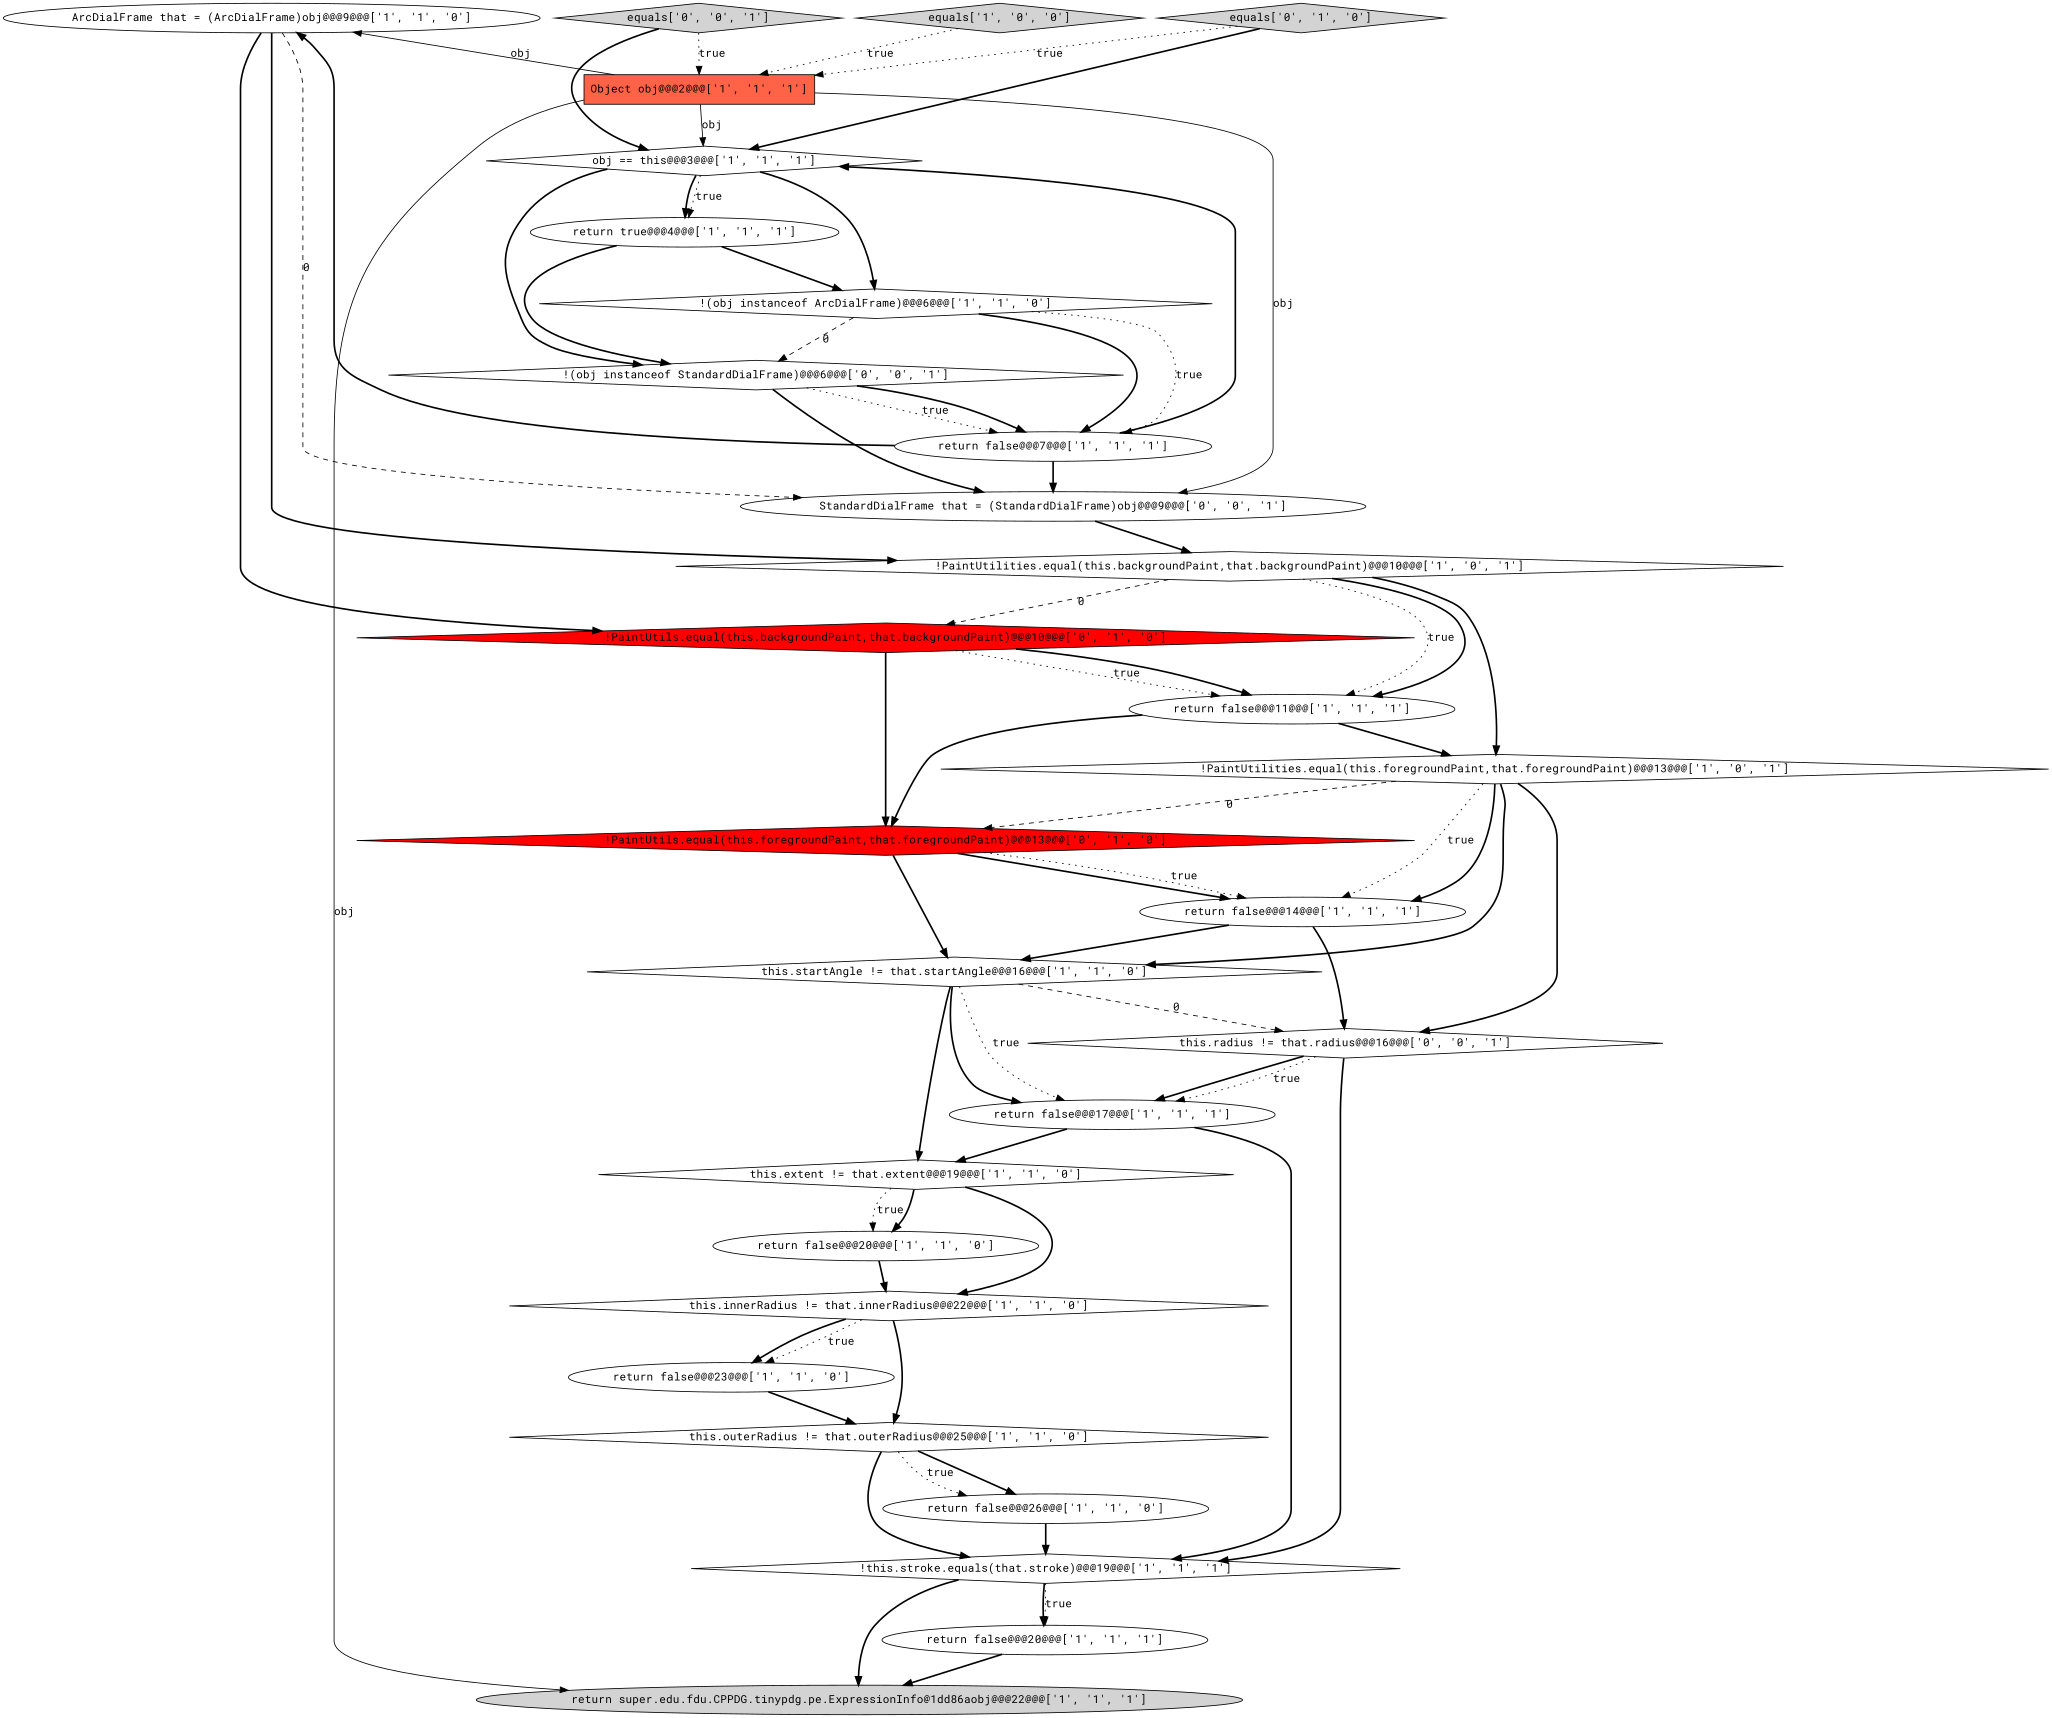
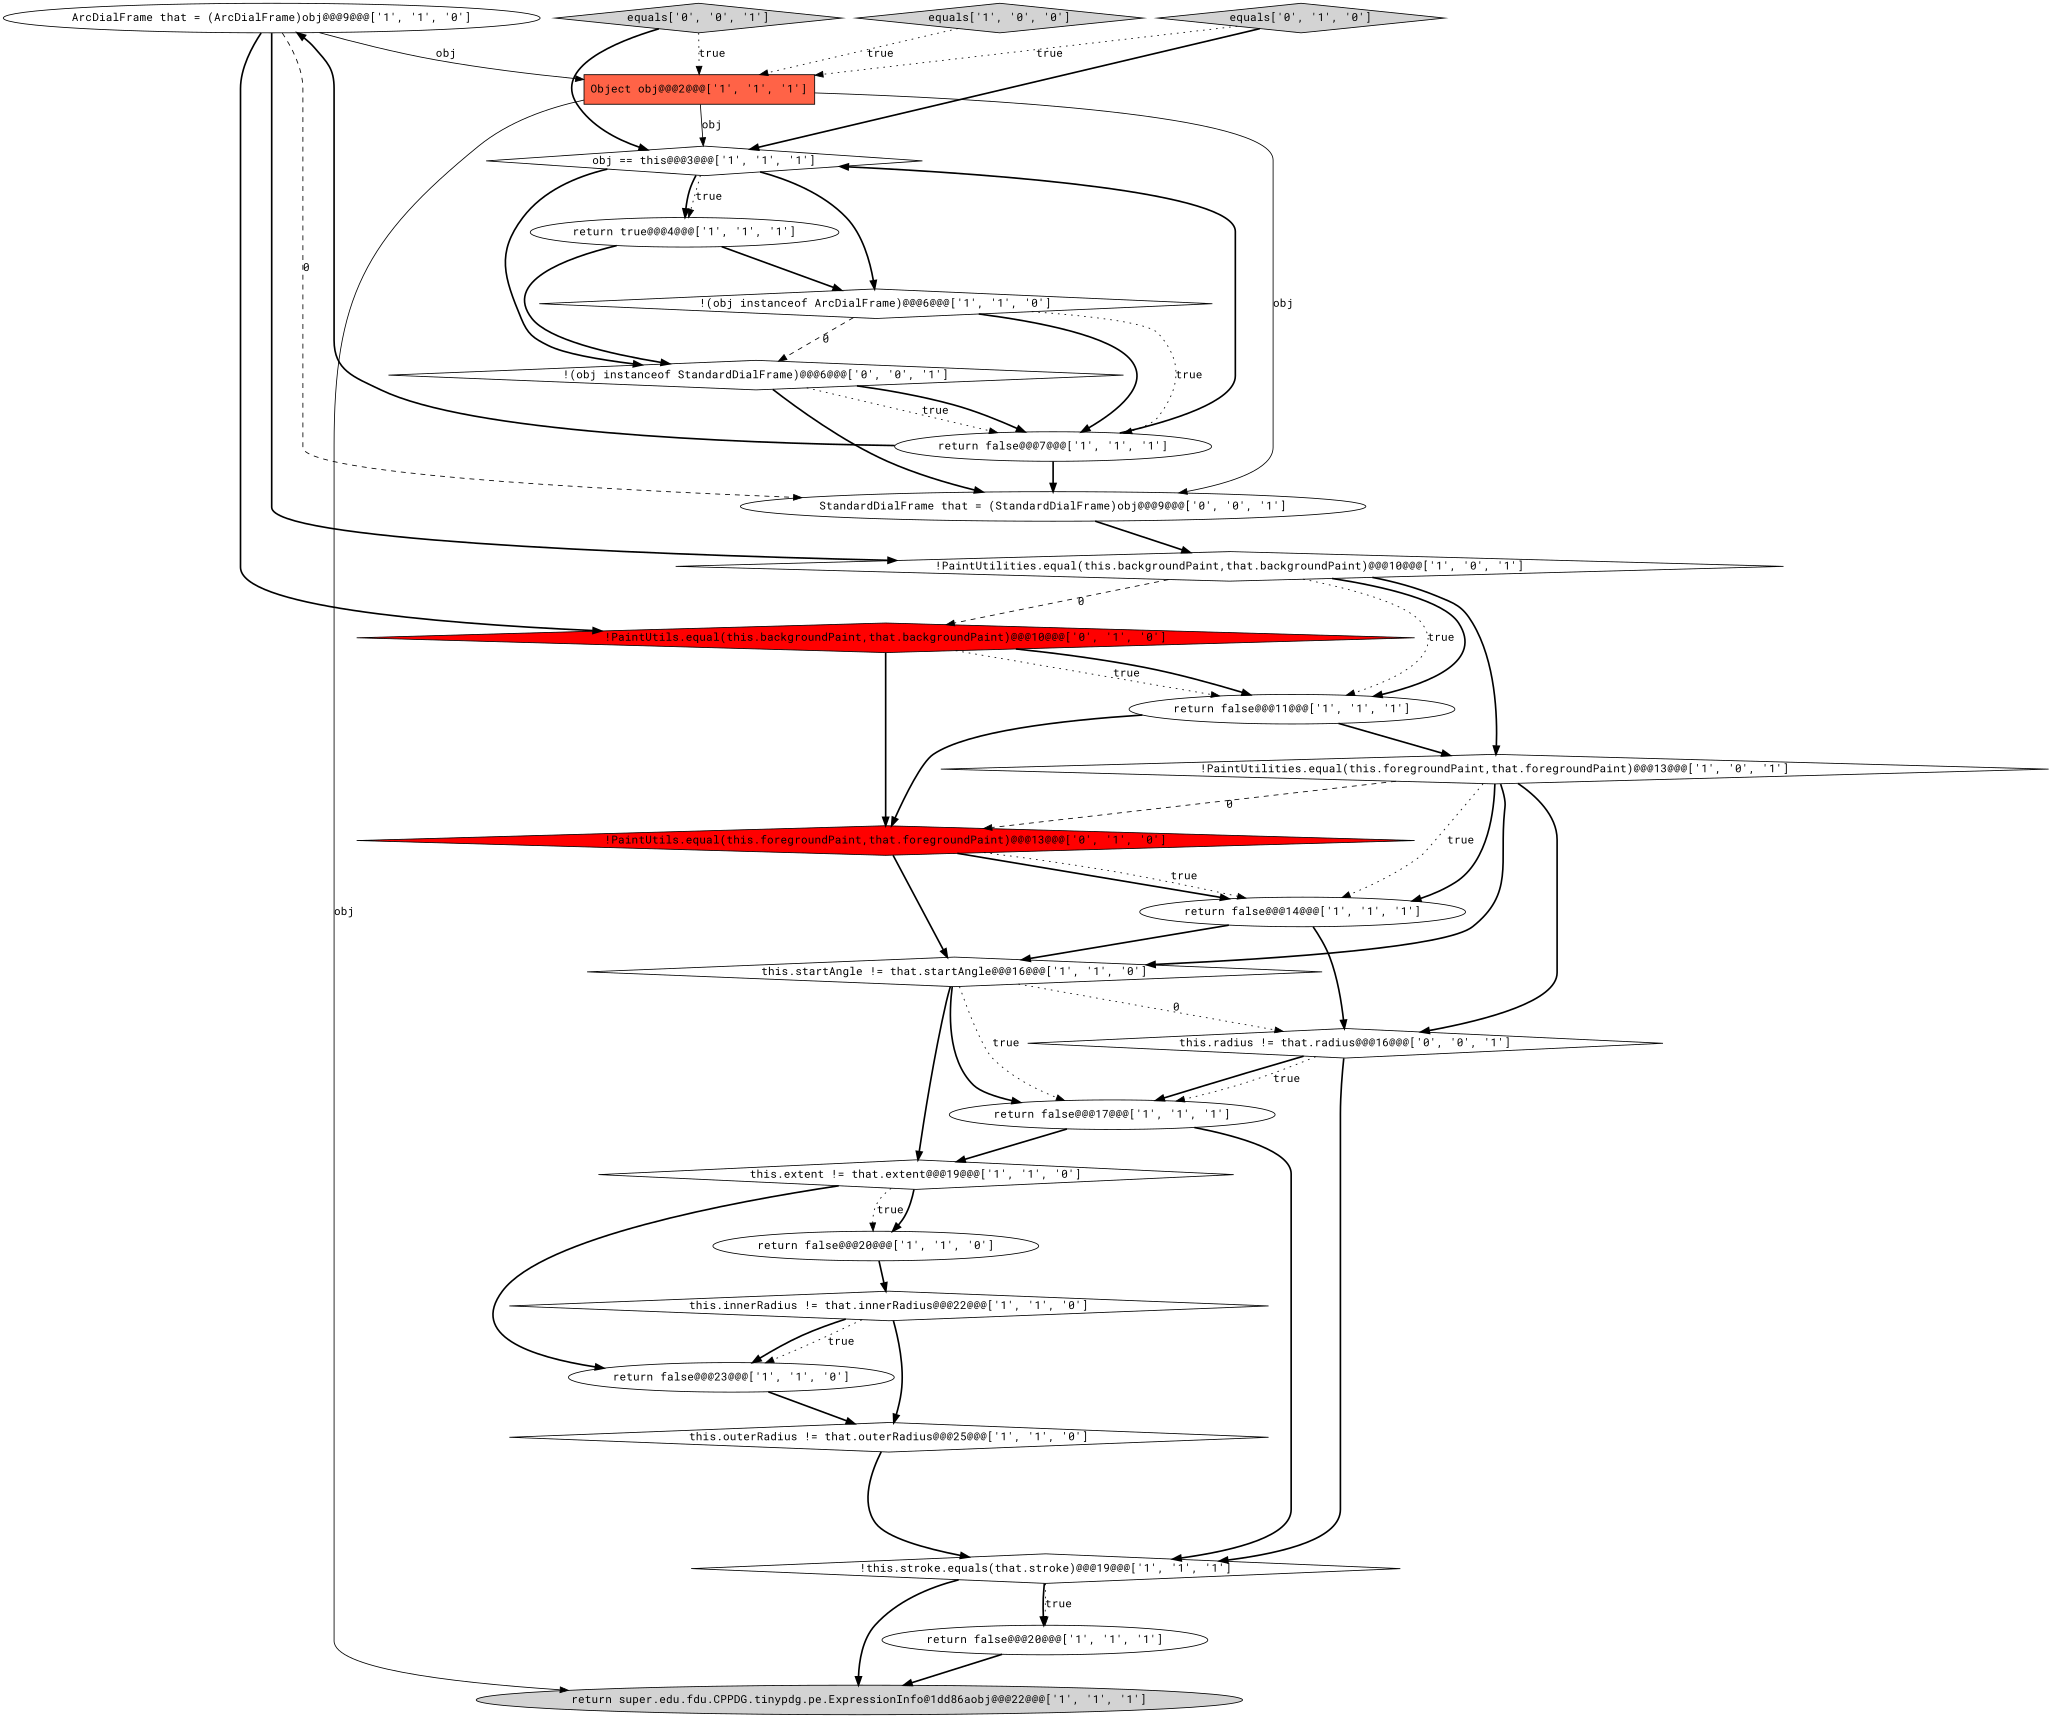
(488, 54) -> (446, 62)
(1147, 1007) -> (1147, 1007)
(1051, 1241) -> (593, 1241)
(1046, 1509) -> none
